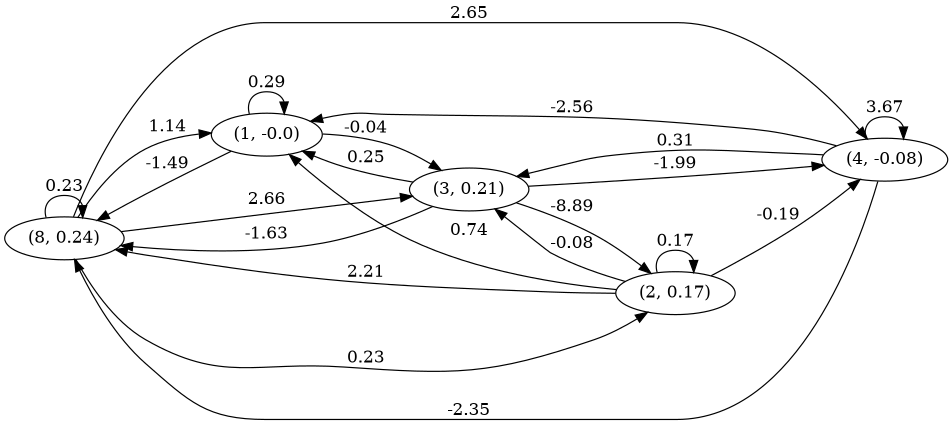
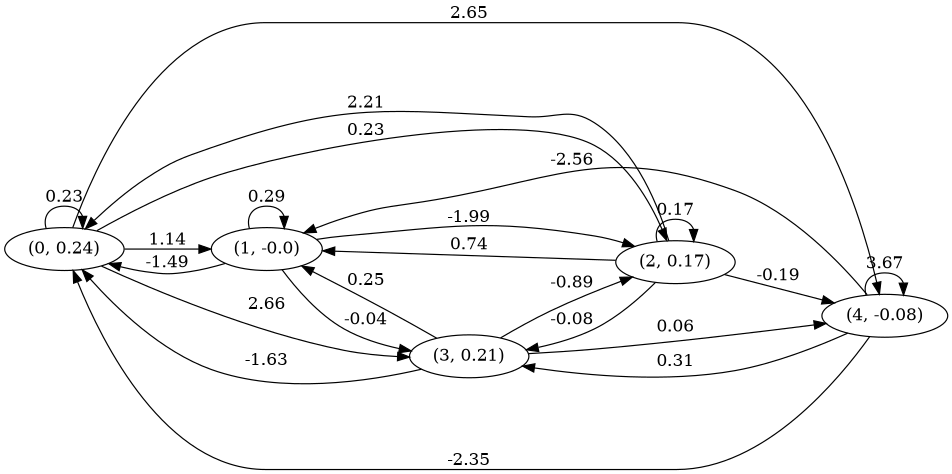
(675, 164) -> (675, 327)
(572, 207) -> (572, 283)
none -> (470, 226)
(64, 238) -> (64, 249)
